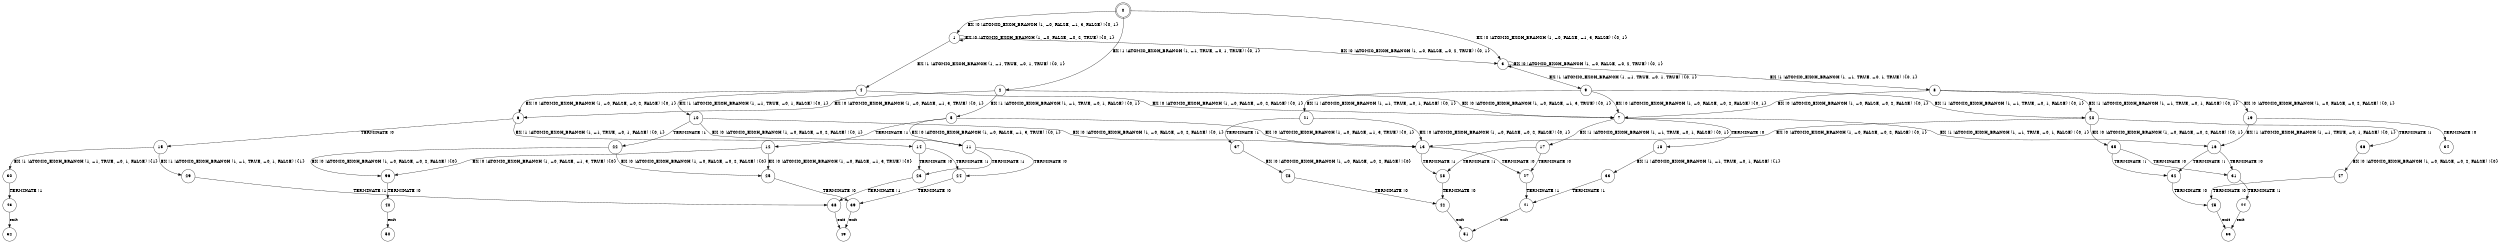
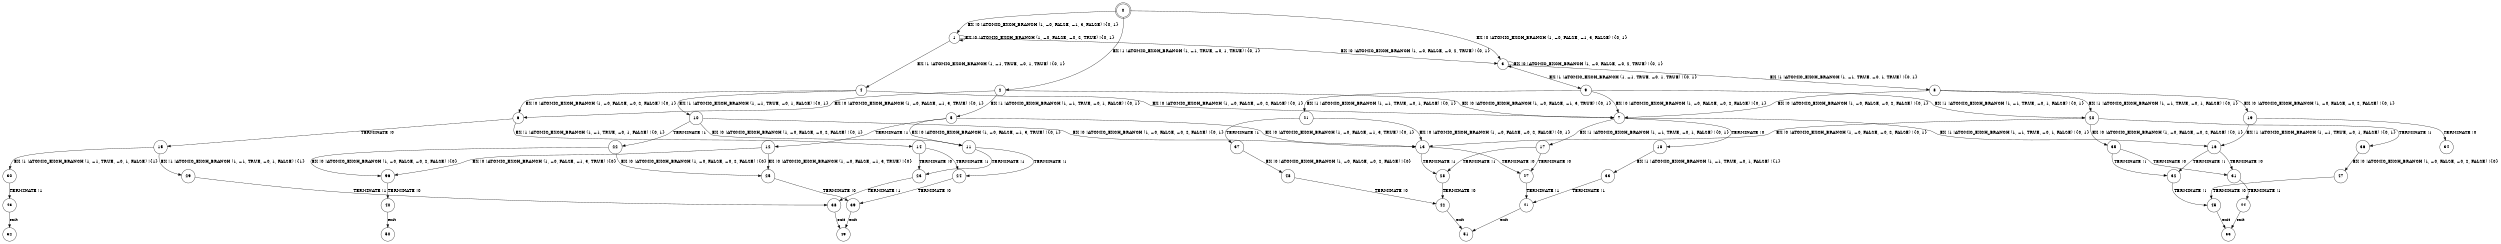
(1051, 162) -> (1051, 162)
(2191, 191) -> (2191, 191)
